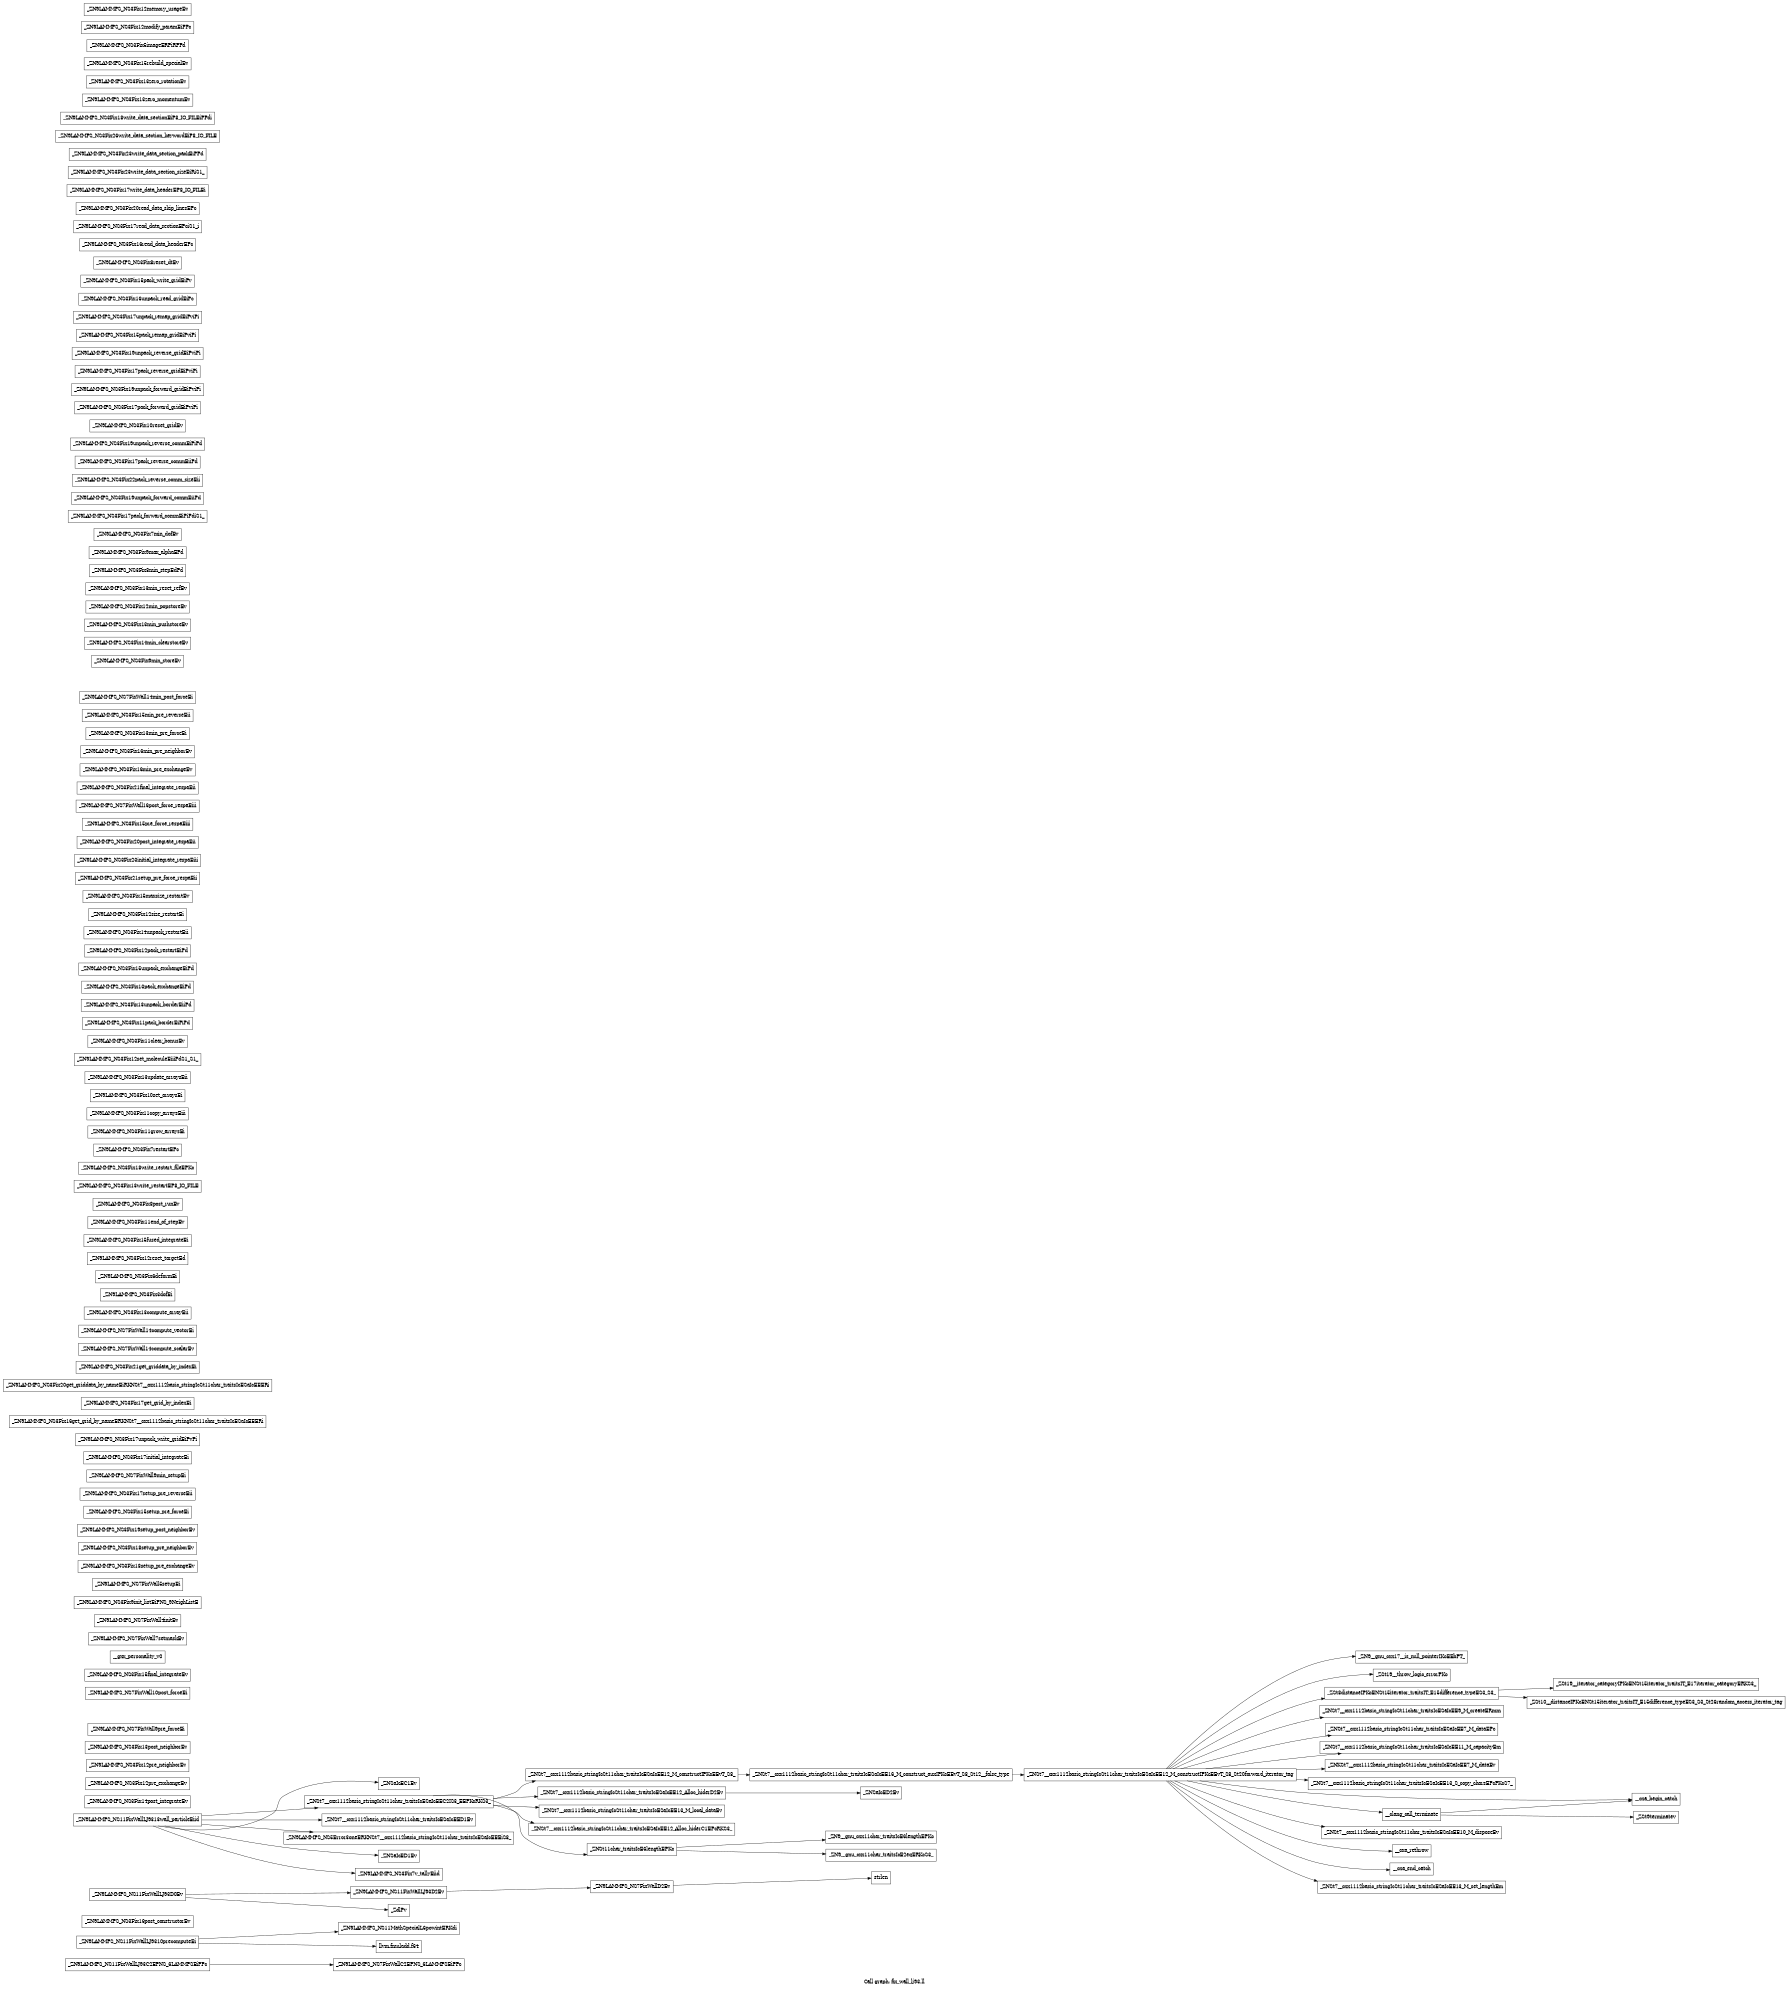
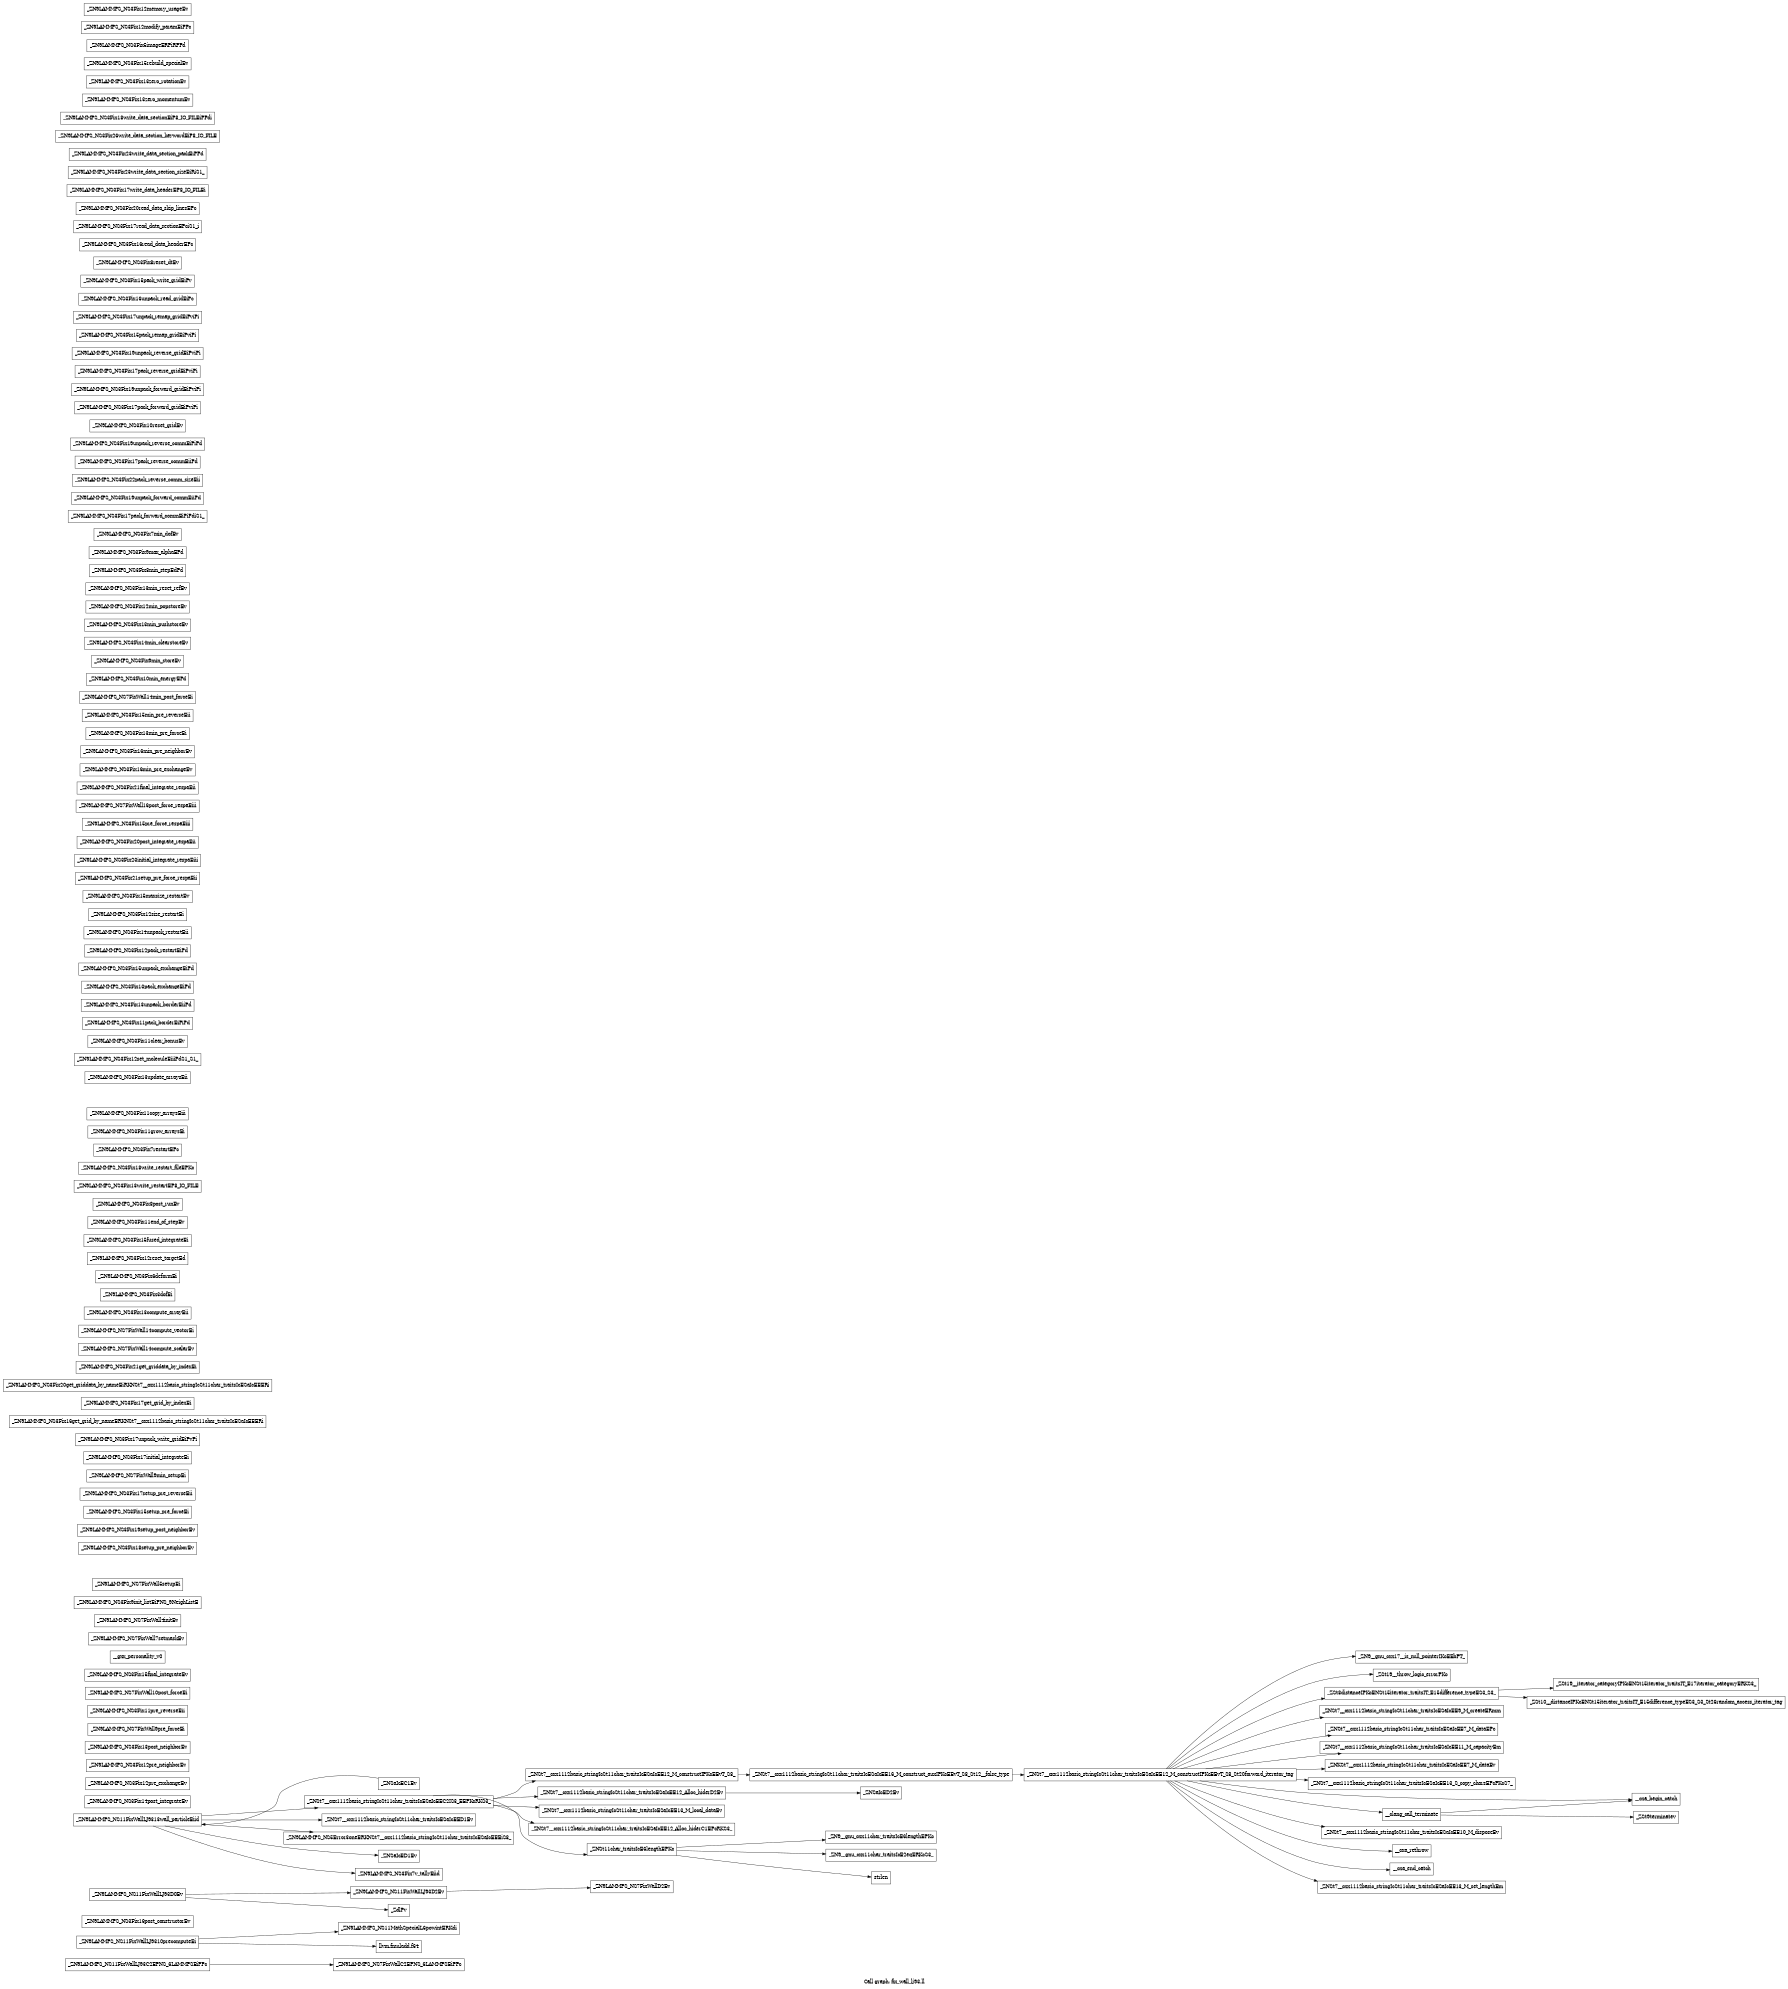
none -> (138, 679)
(138, 1096) -> none
(138, 1567) -> none
none -> (138, 1711)
(272, 1814) -> (286, 1789)
(771, 1882) -> (772, 1867)
